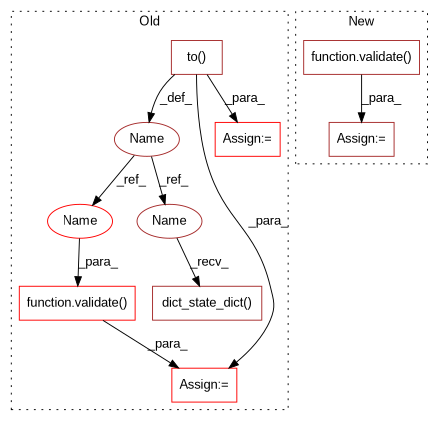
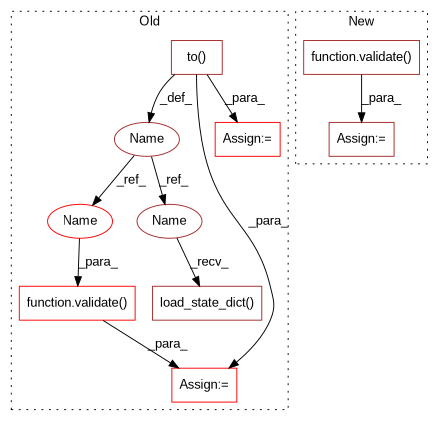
(207, 303) -> (207, 303)
